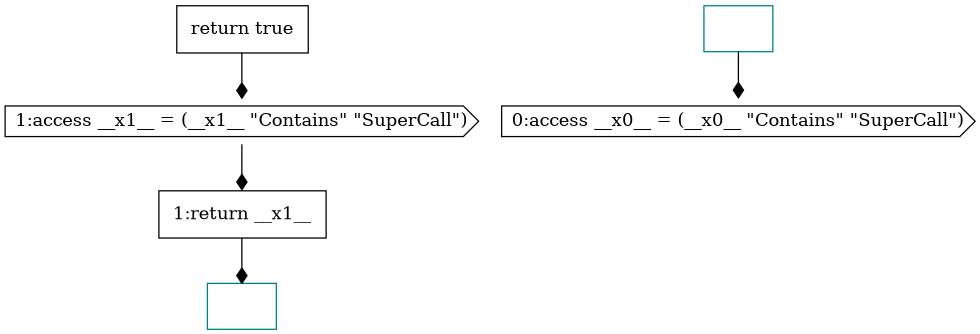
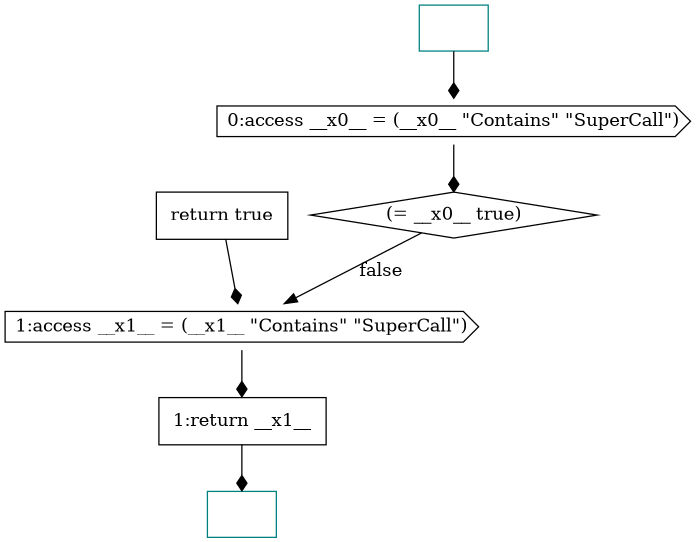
none -> (454, 215)
